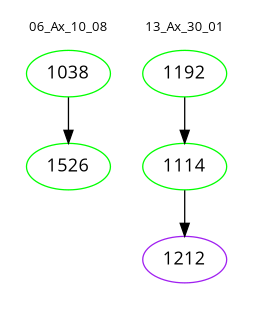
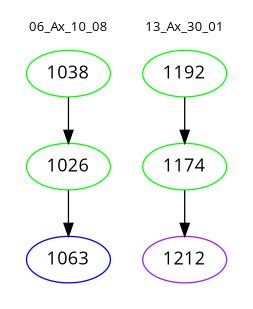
(68, 167) -> (68, 167)
(185, 167) -> (185, 167)
none -> (68, 260)
